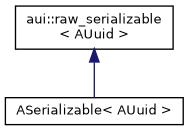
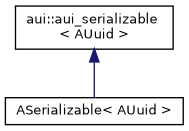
(94, 28) -> (94, 28)
